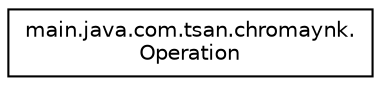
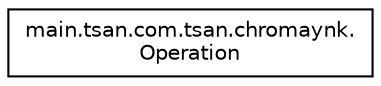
(190, 43) -> (190, 43)
